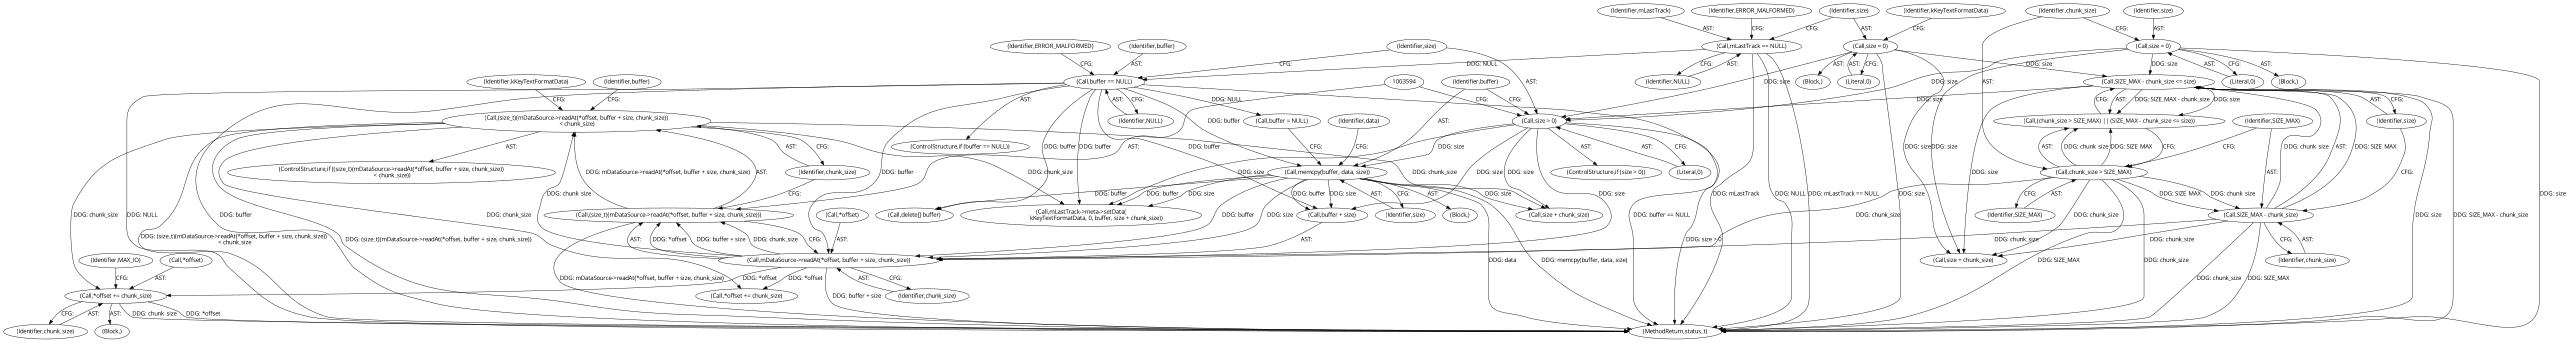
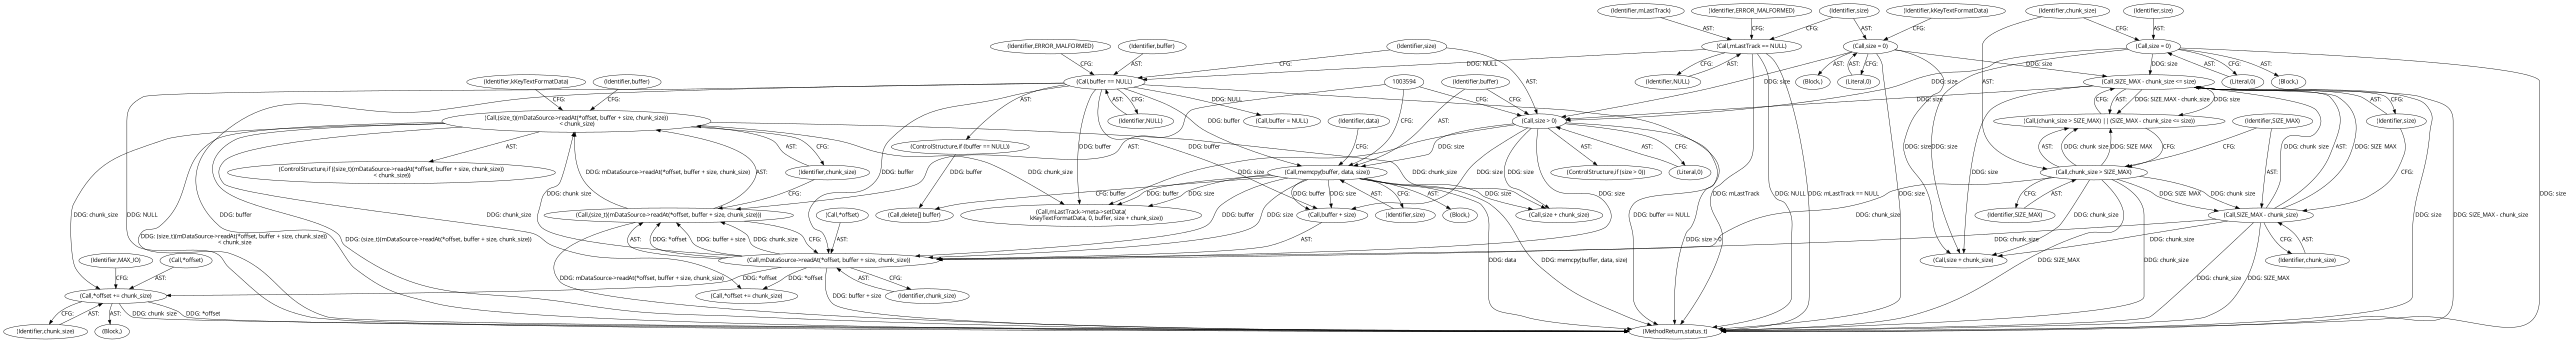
(1303, 145) -> (1391, 136)
(1046, 180) -> (939, 179)
(1111, 194) -> (1111, 194)
